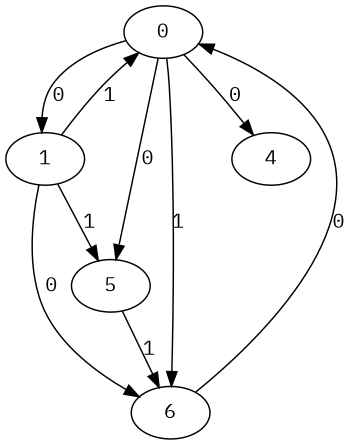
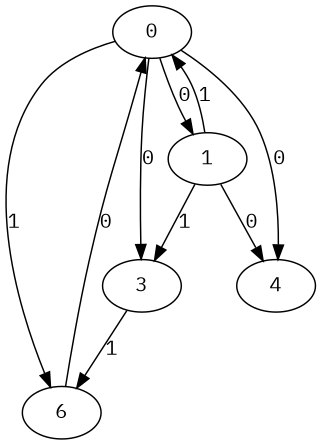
(111, 286) -> (142, 286)
(42, 305) -> (238, 216)
